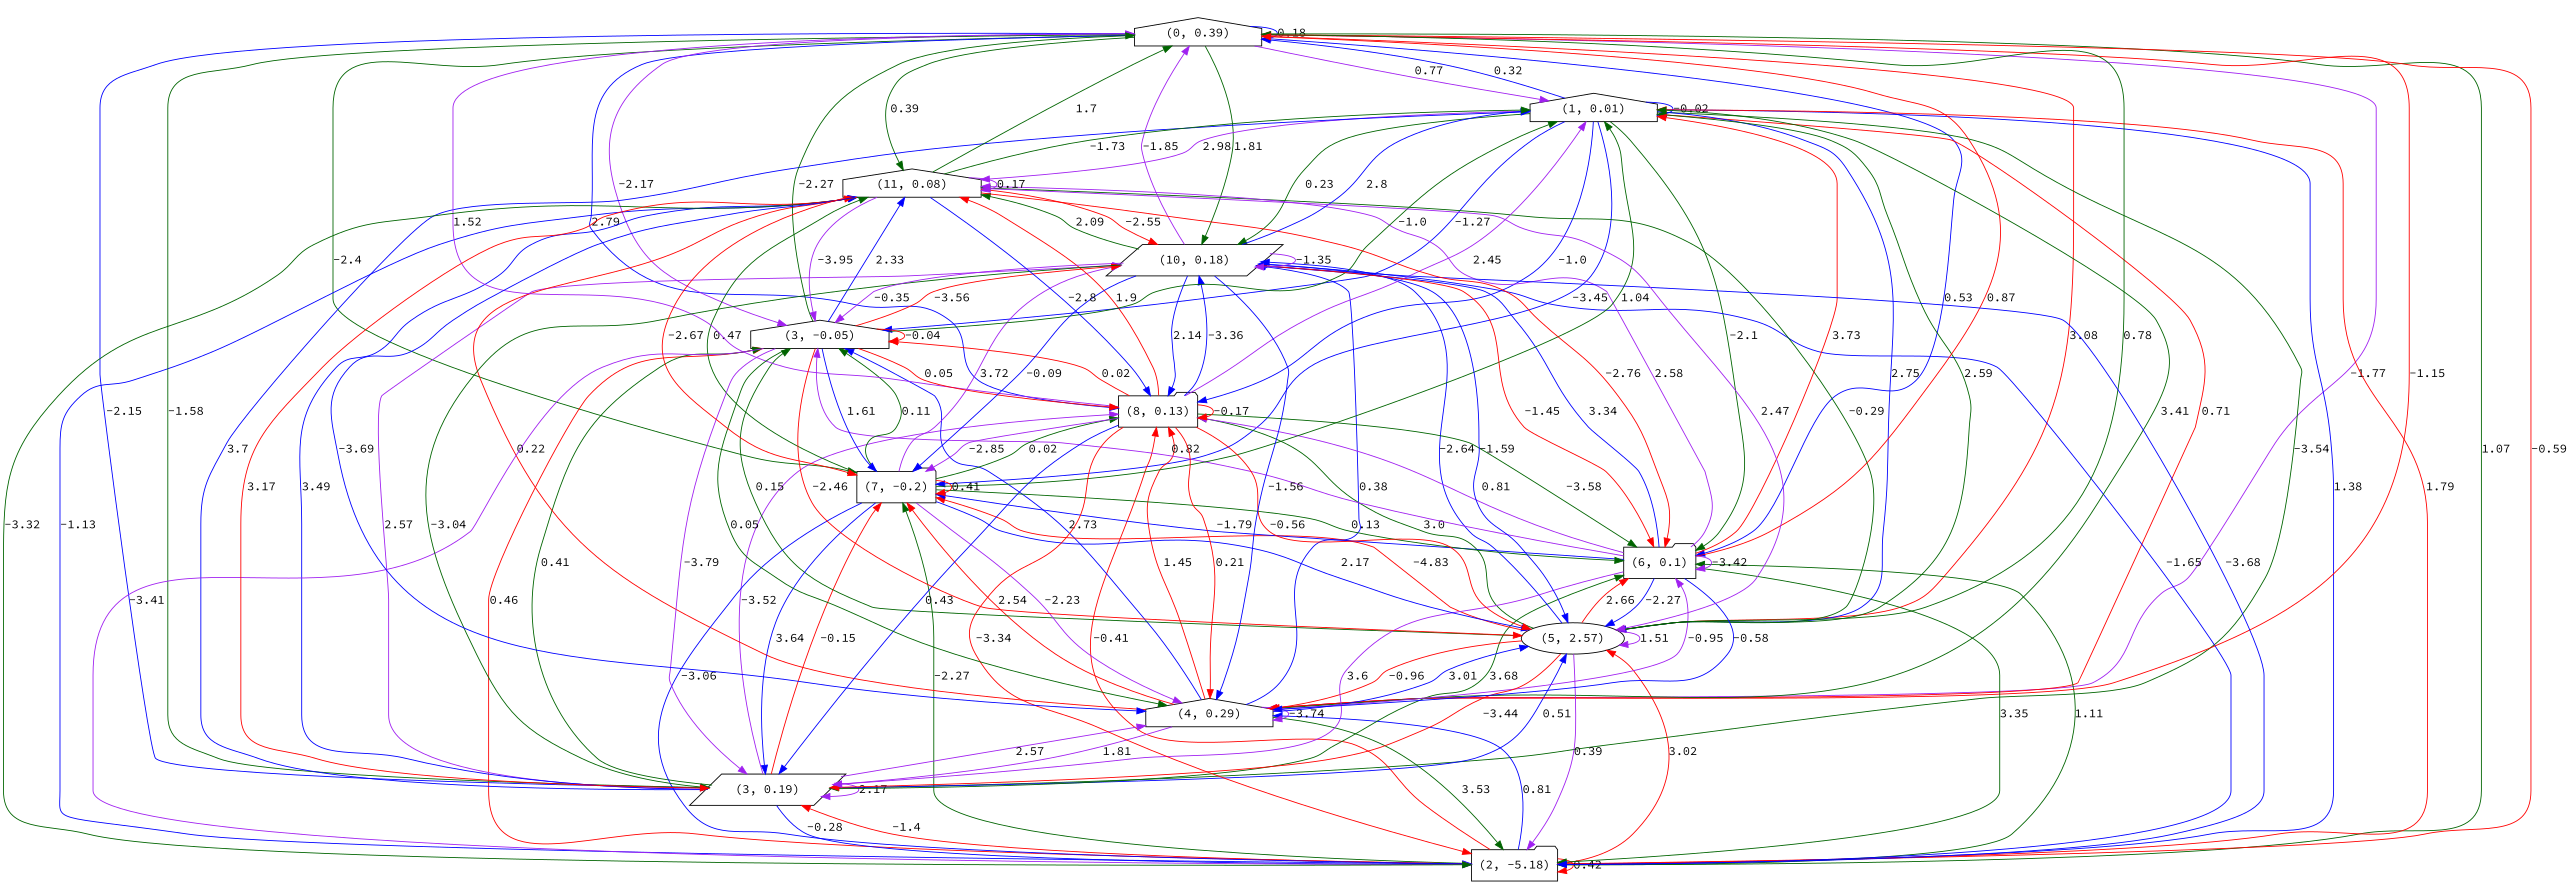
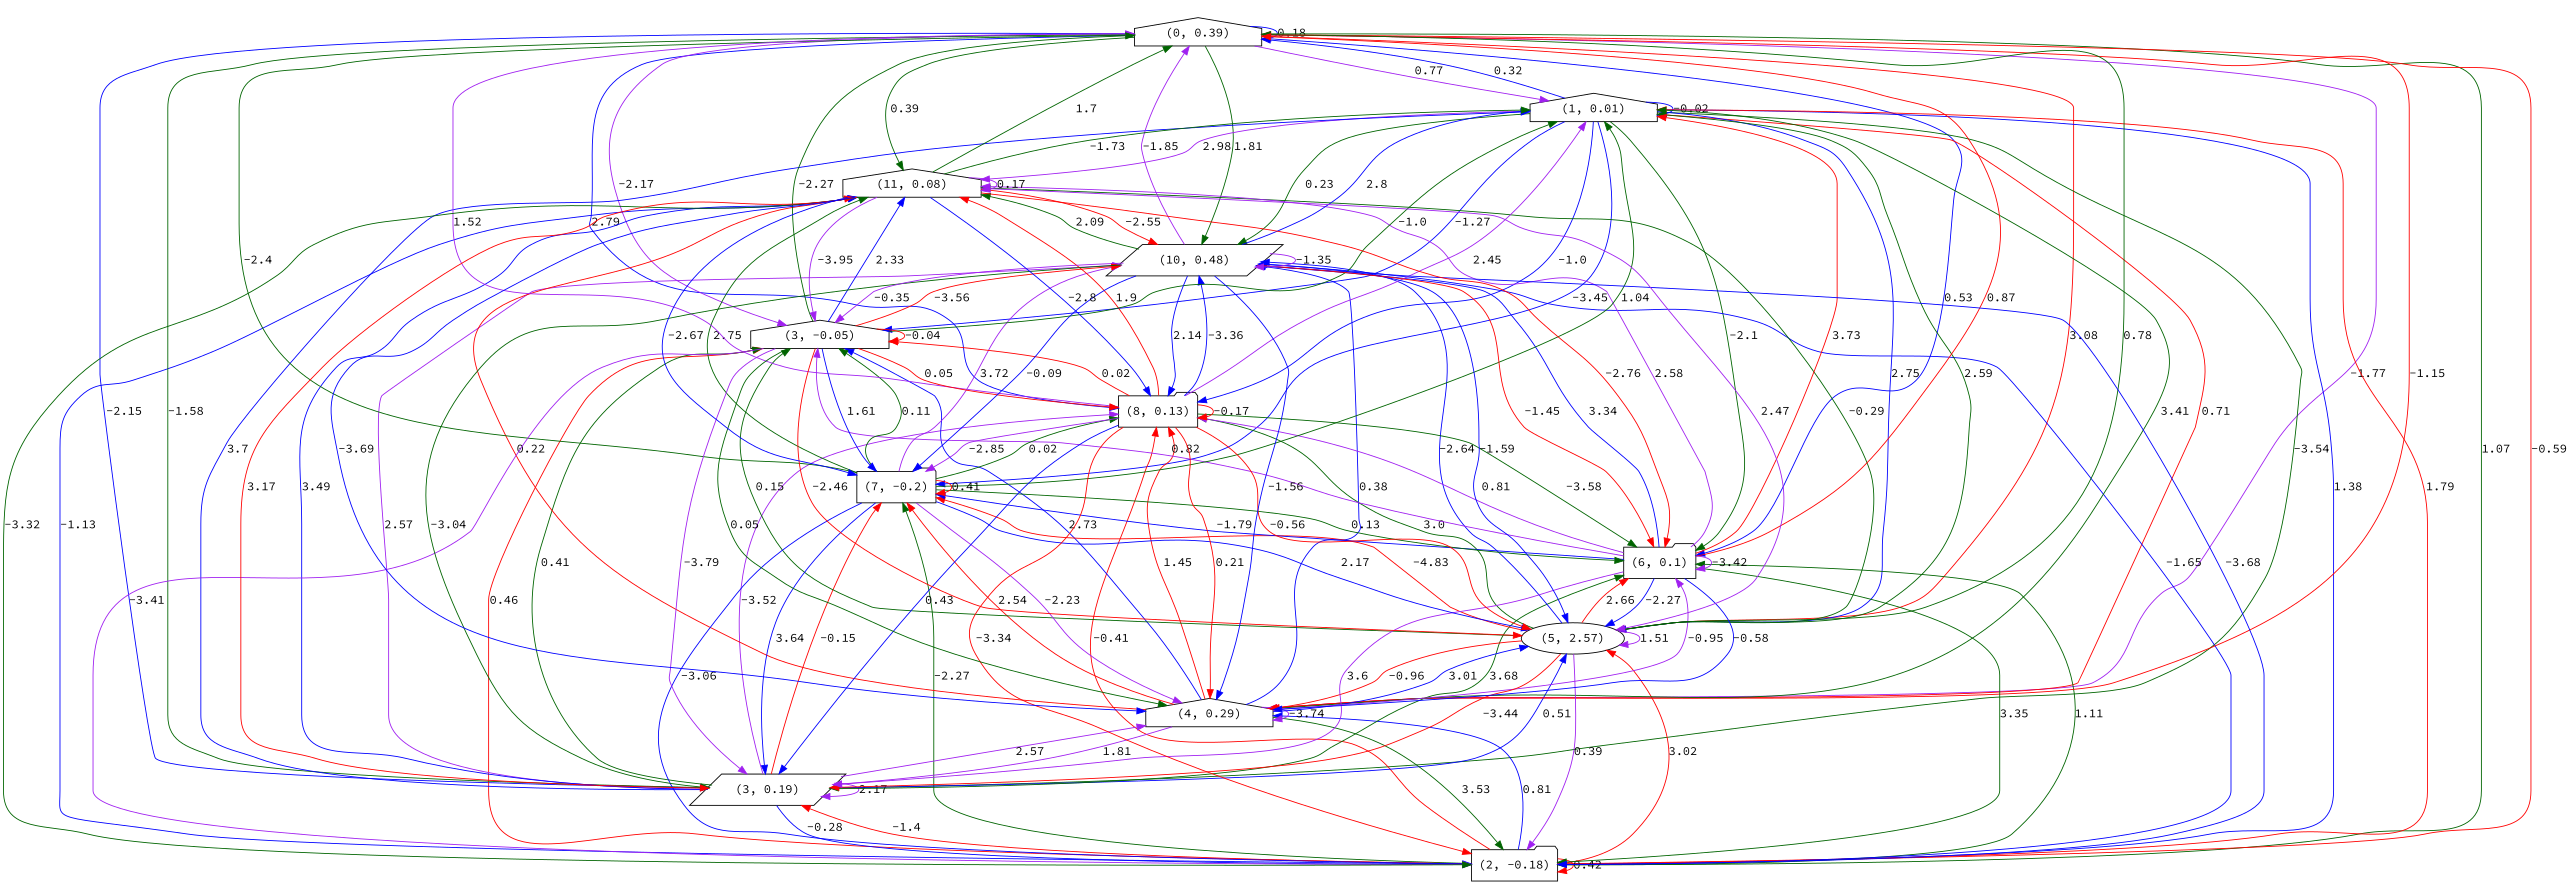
(351, 69) -> (249, 82)
(1195, 260) -> (1195, 260)
(728, 336) -> (728, 336)
(663, 339) -> (663, 339)
(1515, 865) -> (1515, 865)
